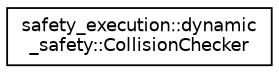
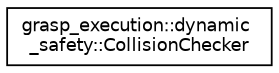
(139, 37) -> (139, 37)
